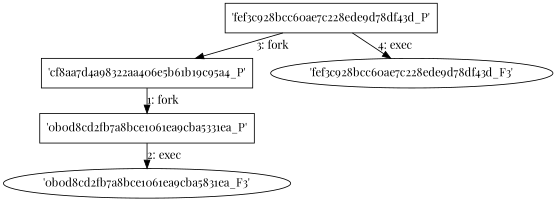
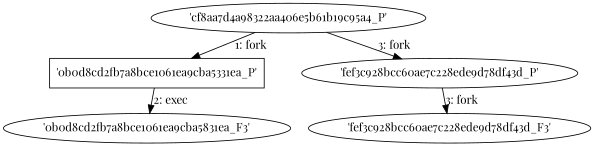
(331, 18) -> (440, 73)
(243, 44) -> (360, 44)
(395, 46) -> (462, 101)
(147, 73) -> (288, 18)
